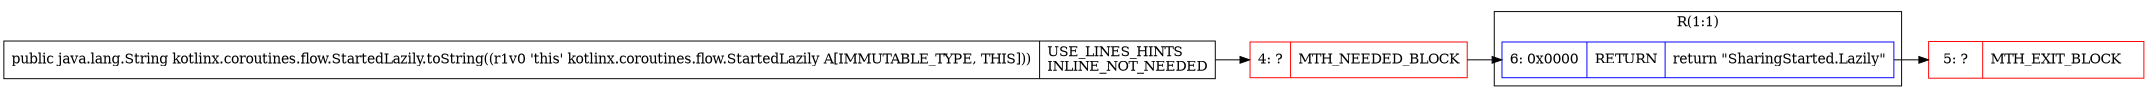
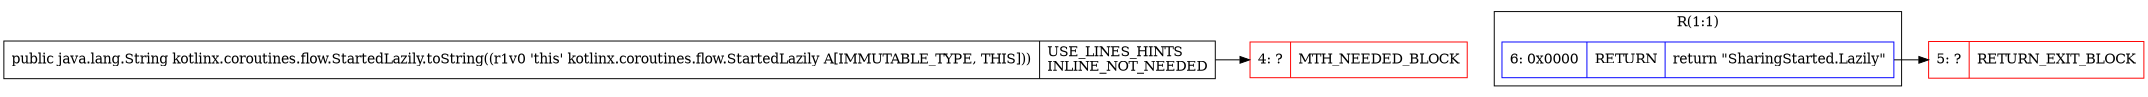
(2056, 59) -> (2057, 59)
(1480, 60) -> none
